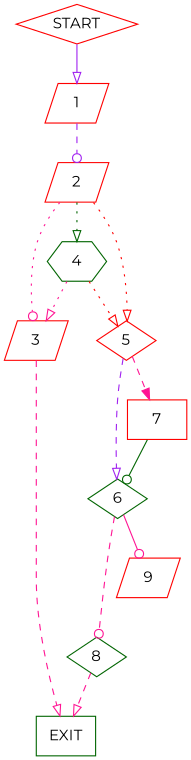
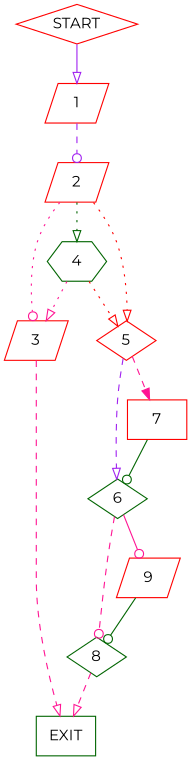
none -> (123, 617)
